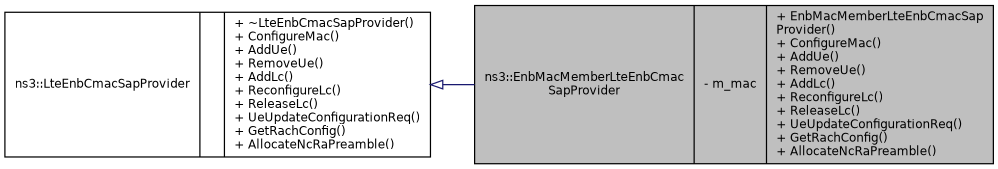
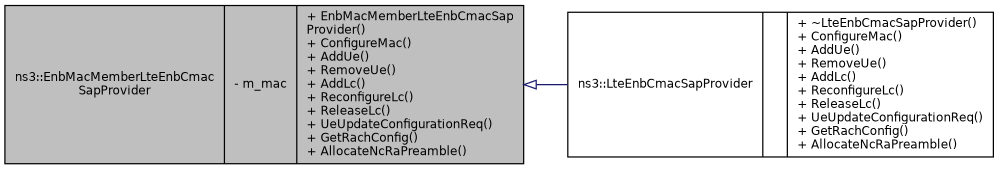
(459, 85) -> (552, 85)
